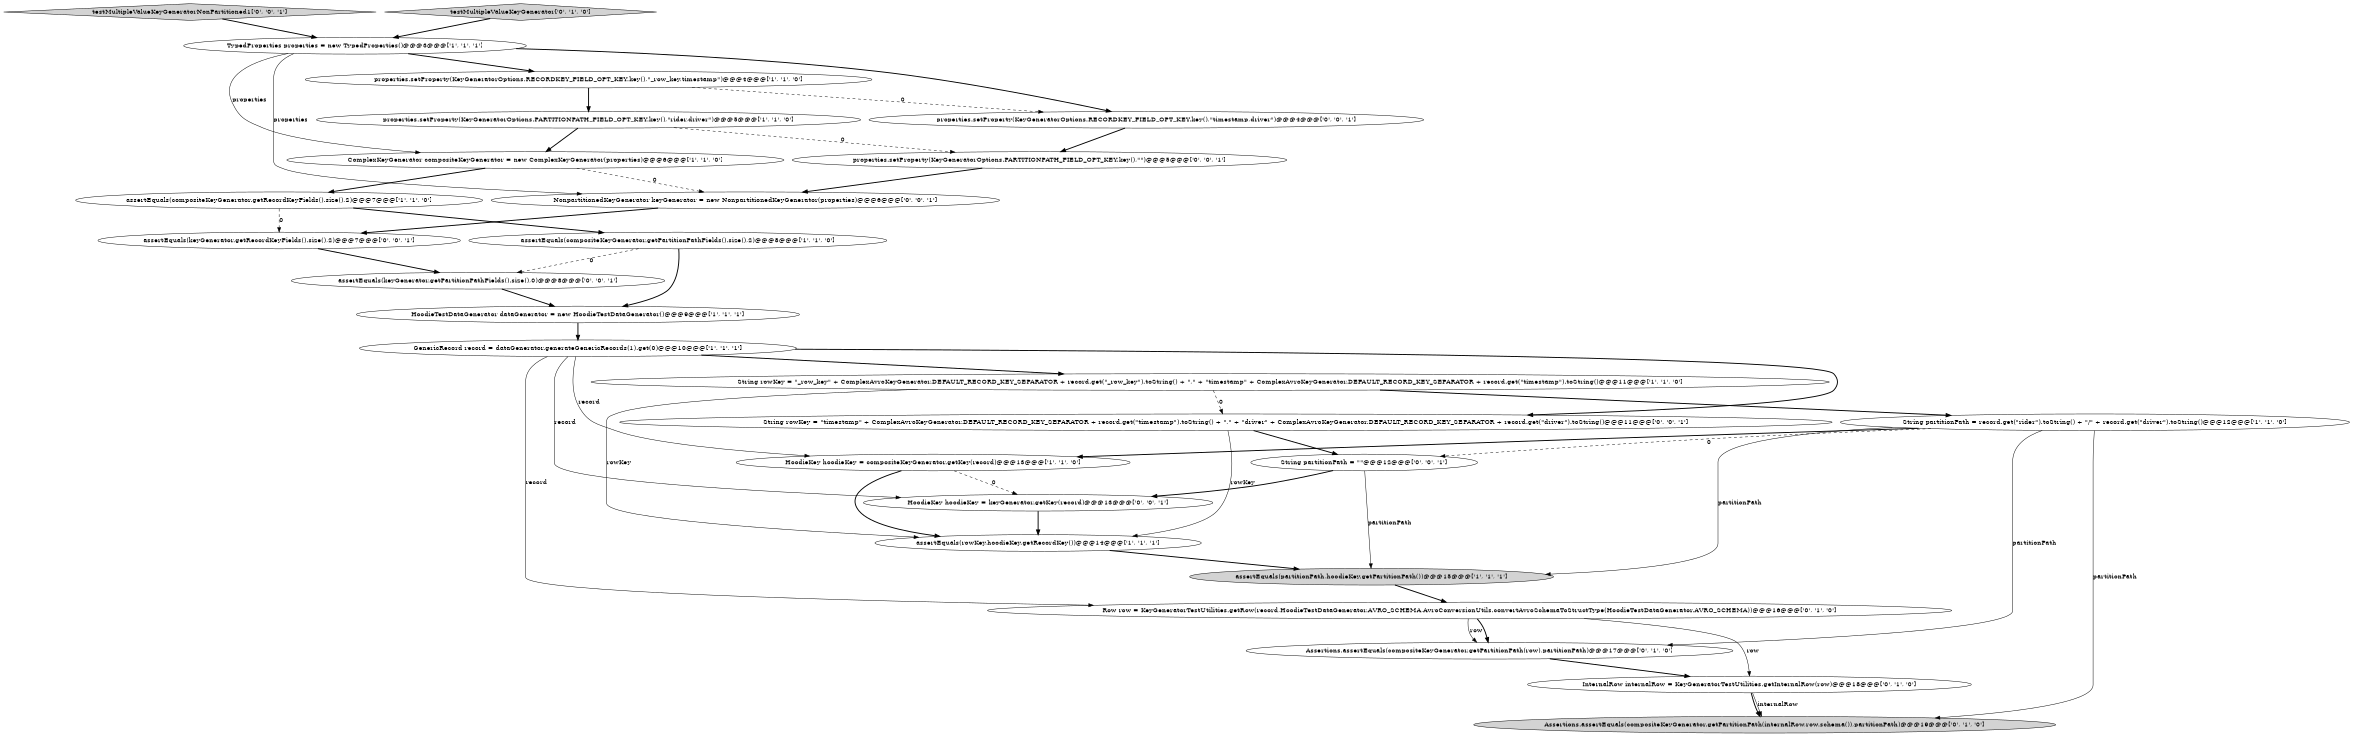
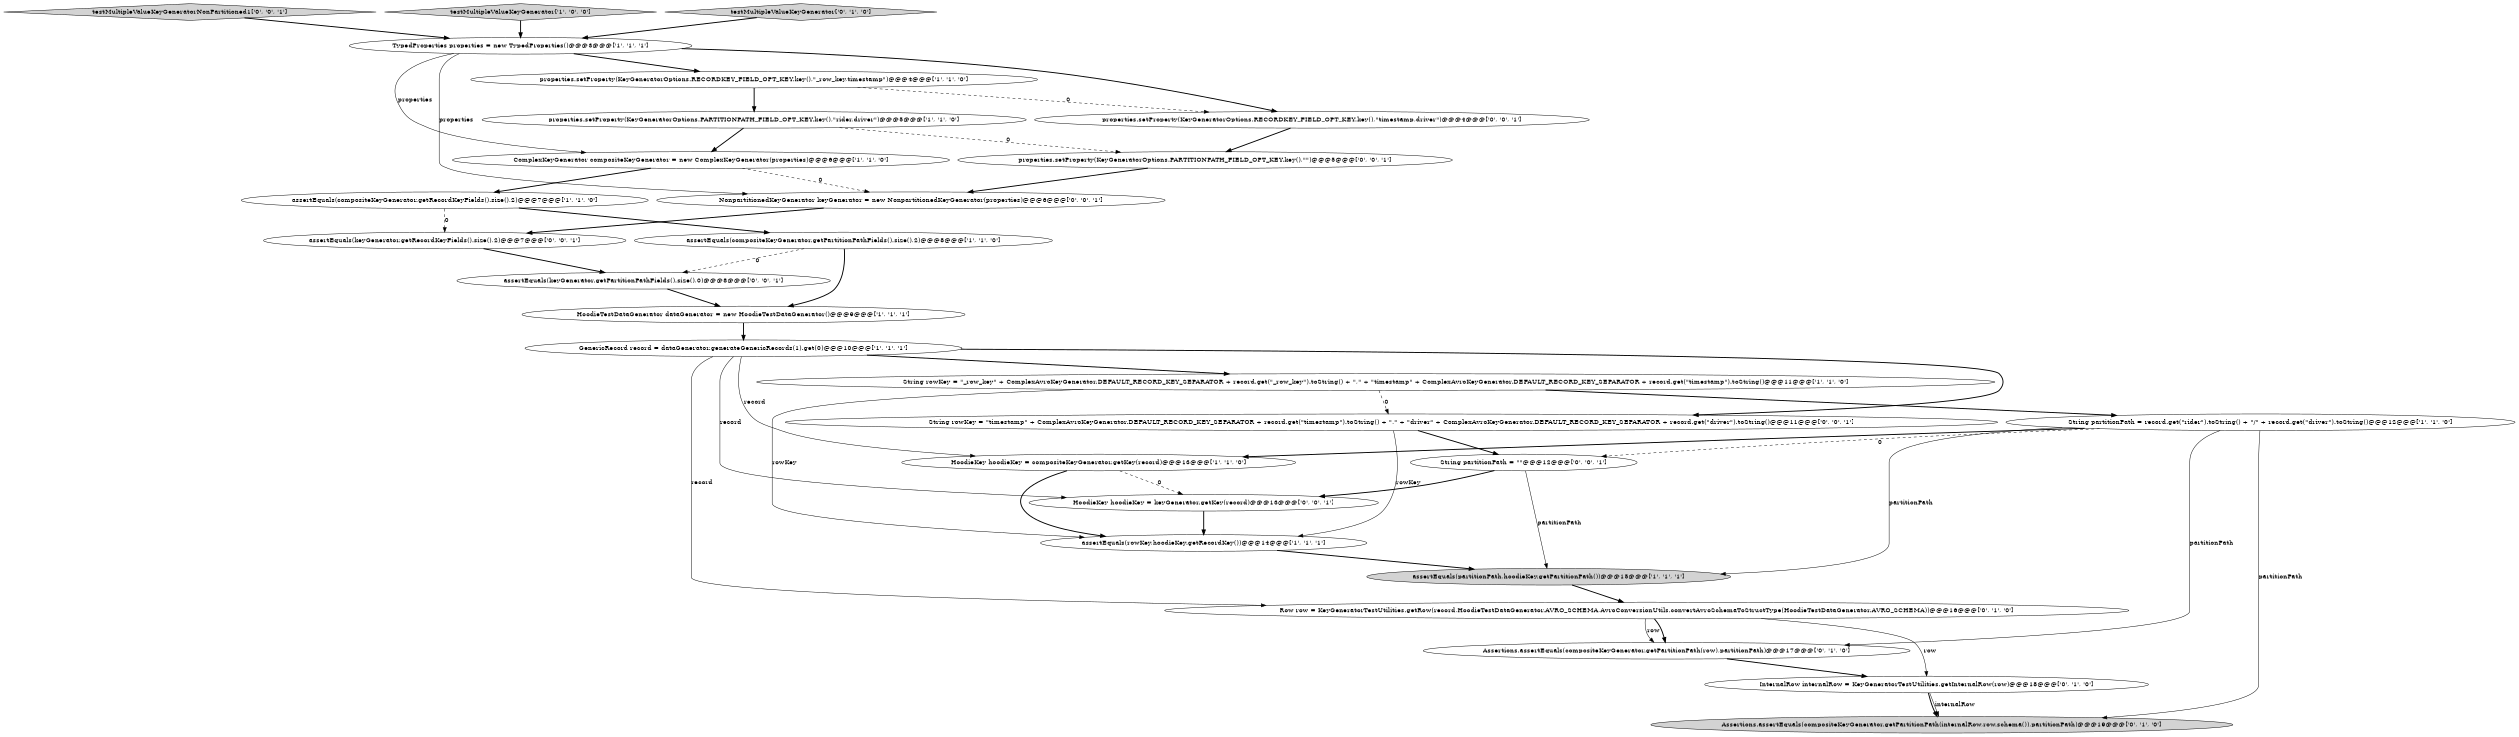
none -> (521, 12)
